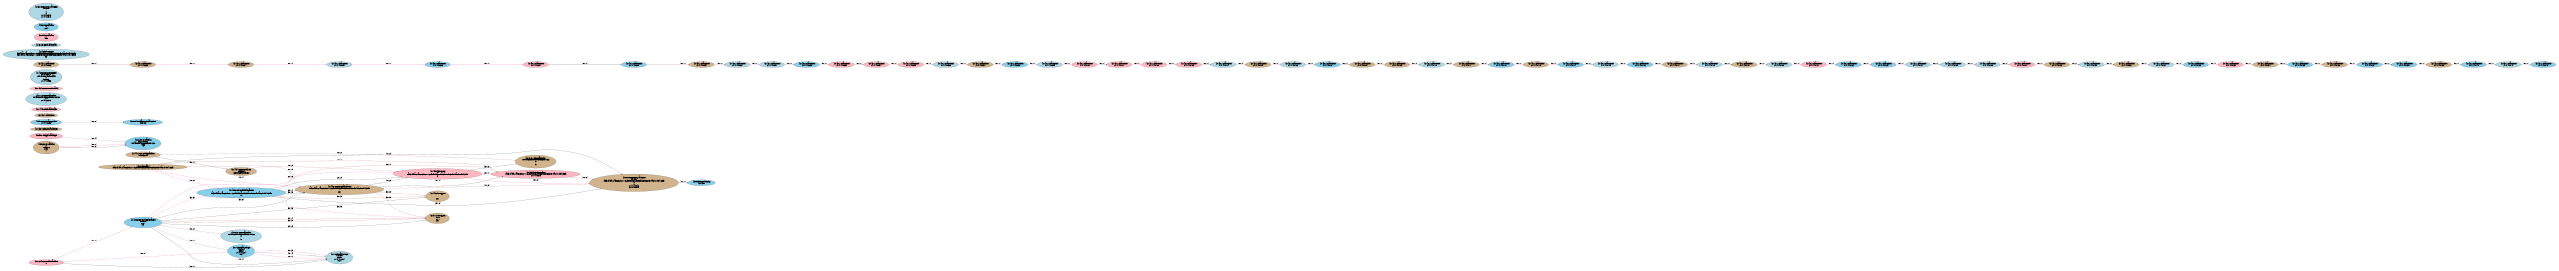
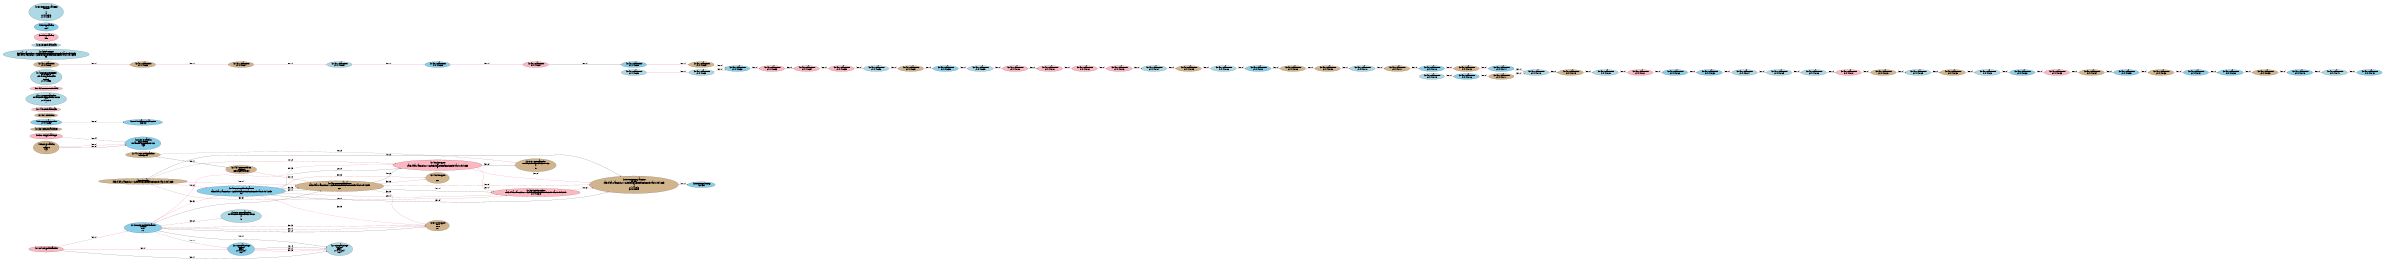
(719, 65) -> (719, 67)
(1588, 65) -> (1518, 70)
(293, 209) -> none
